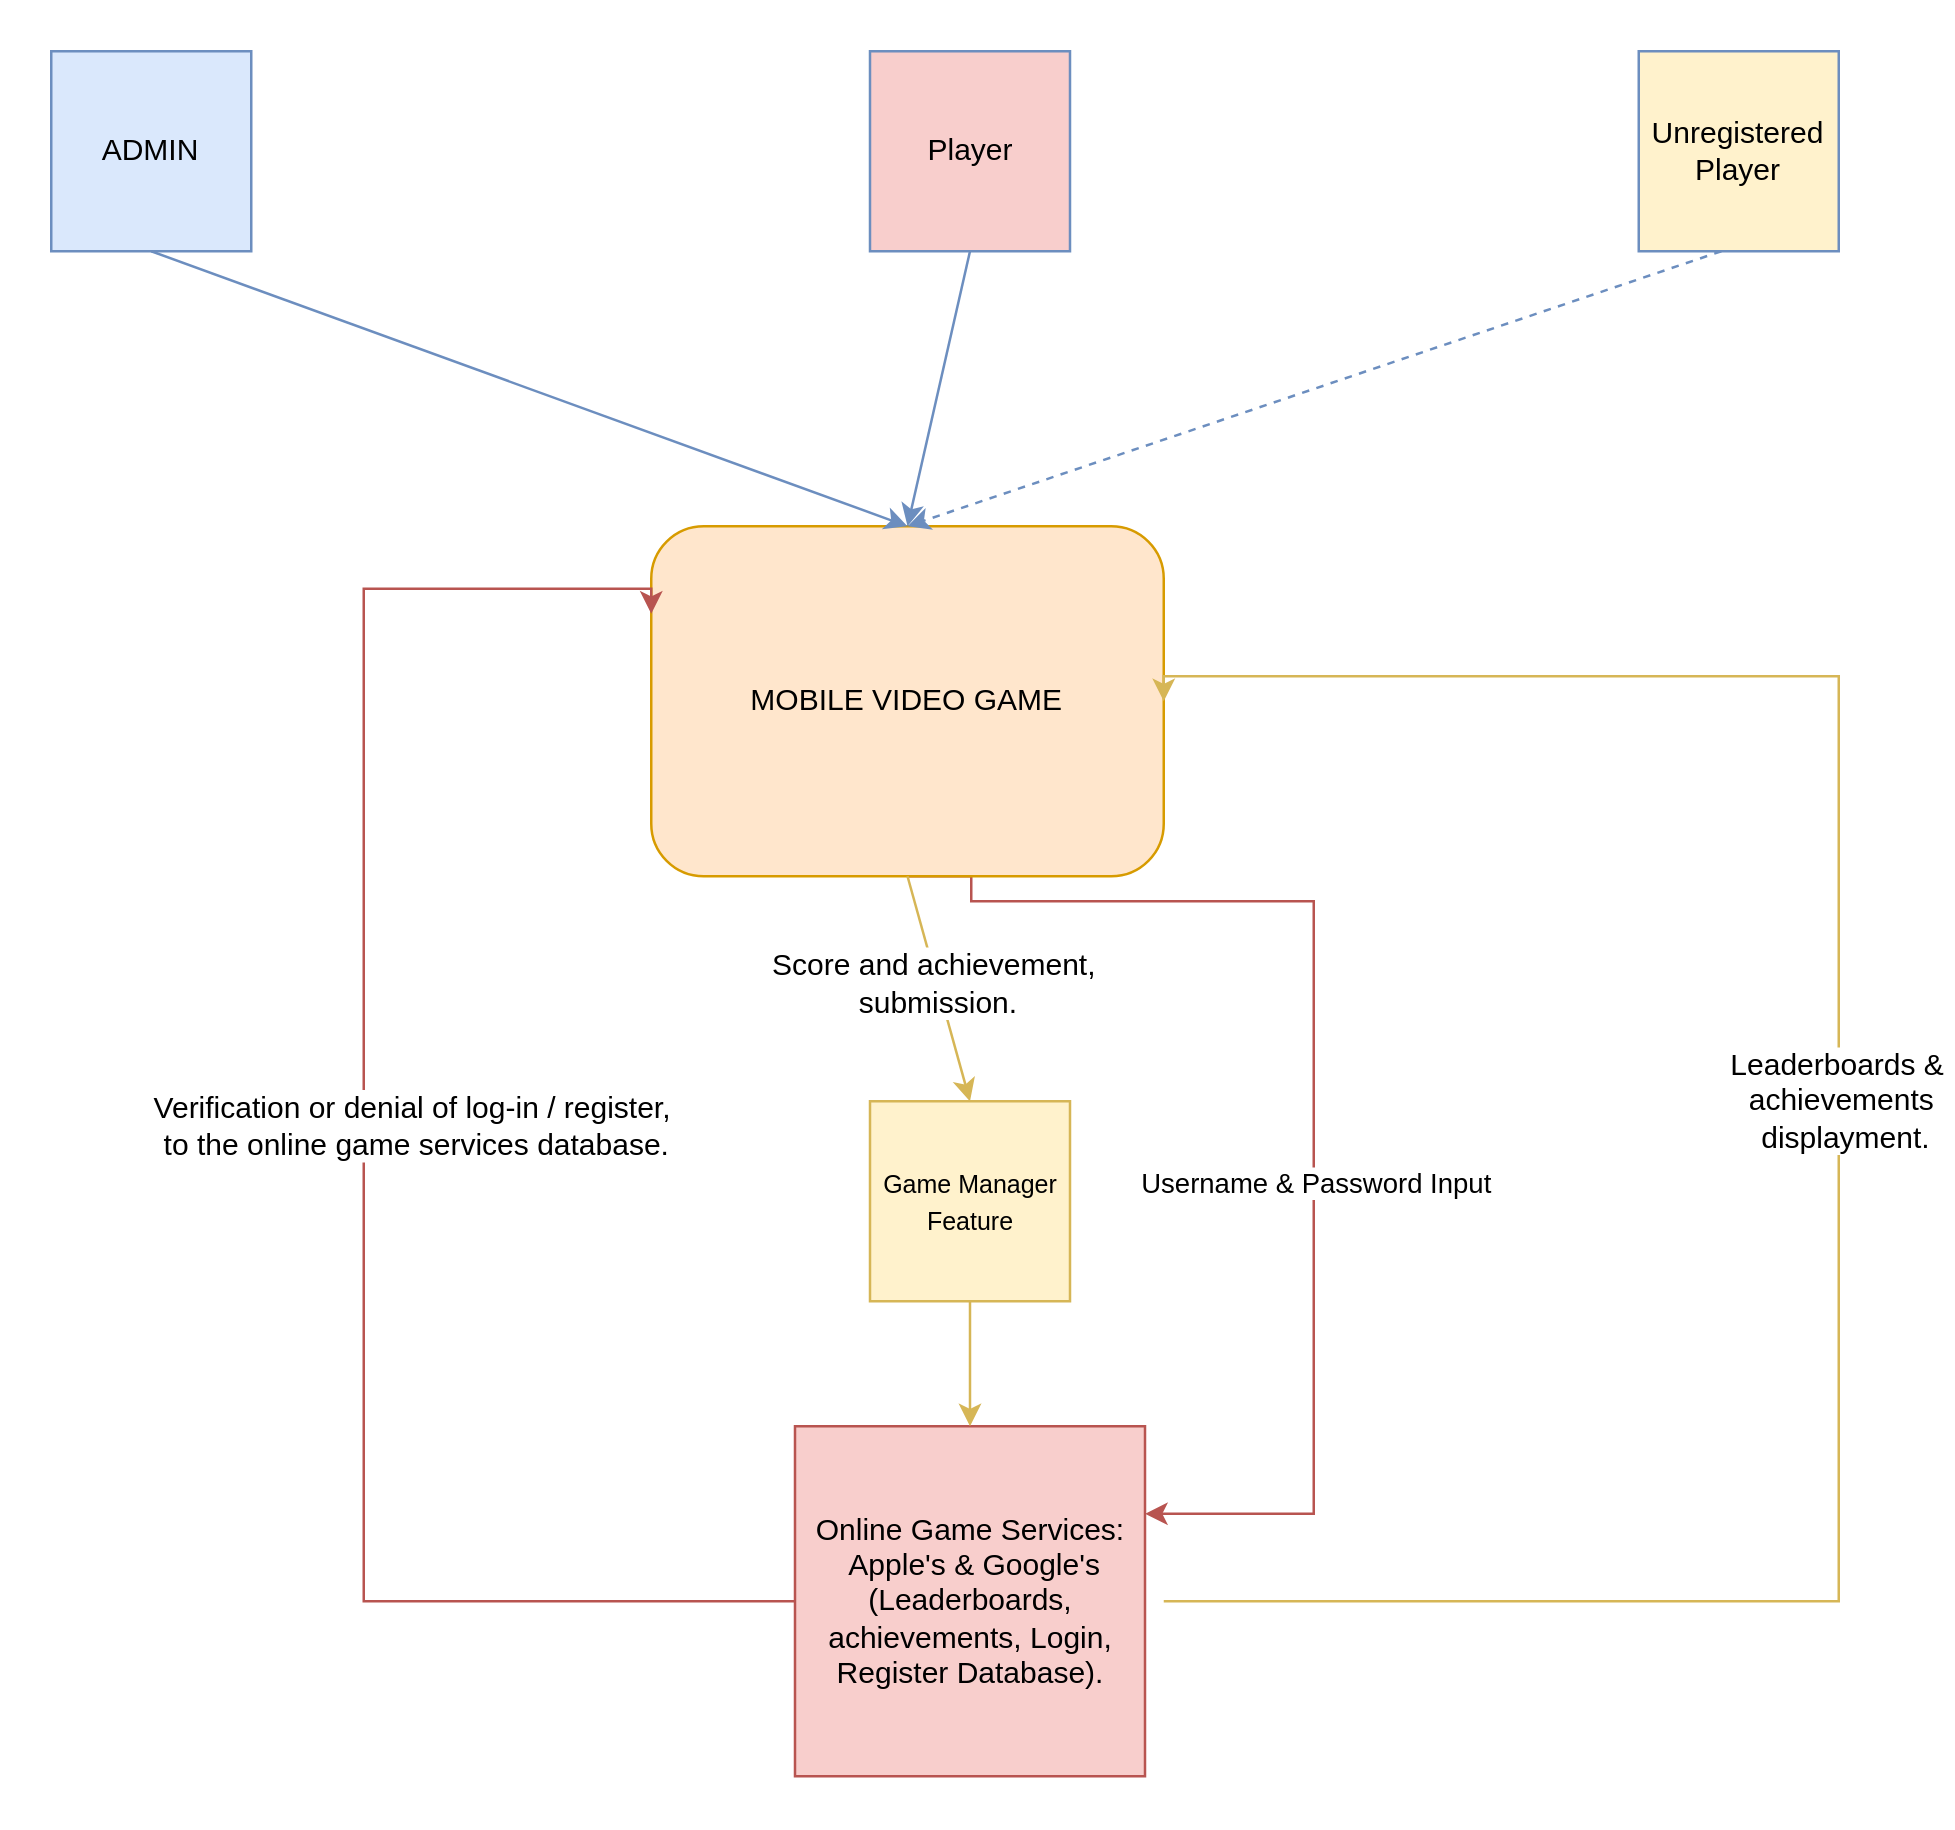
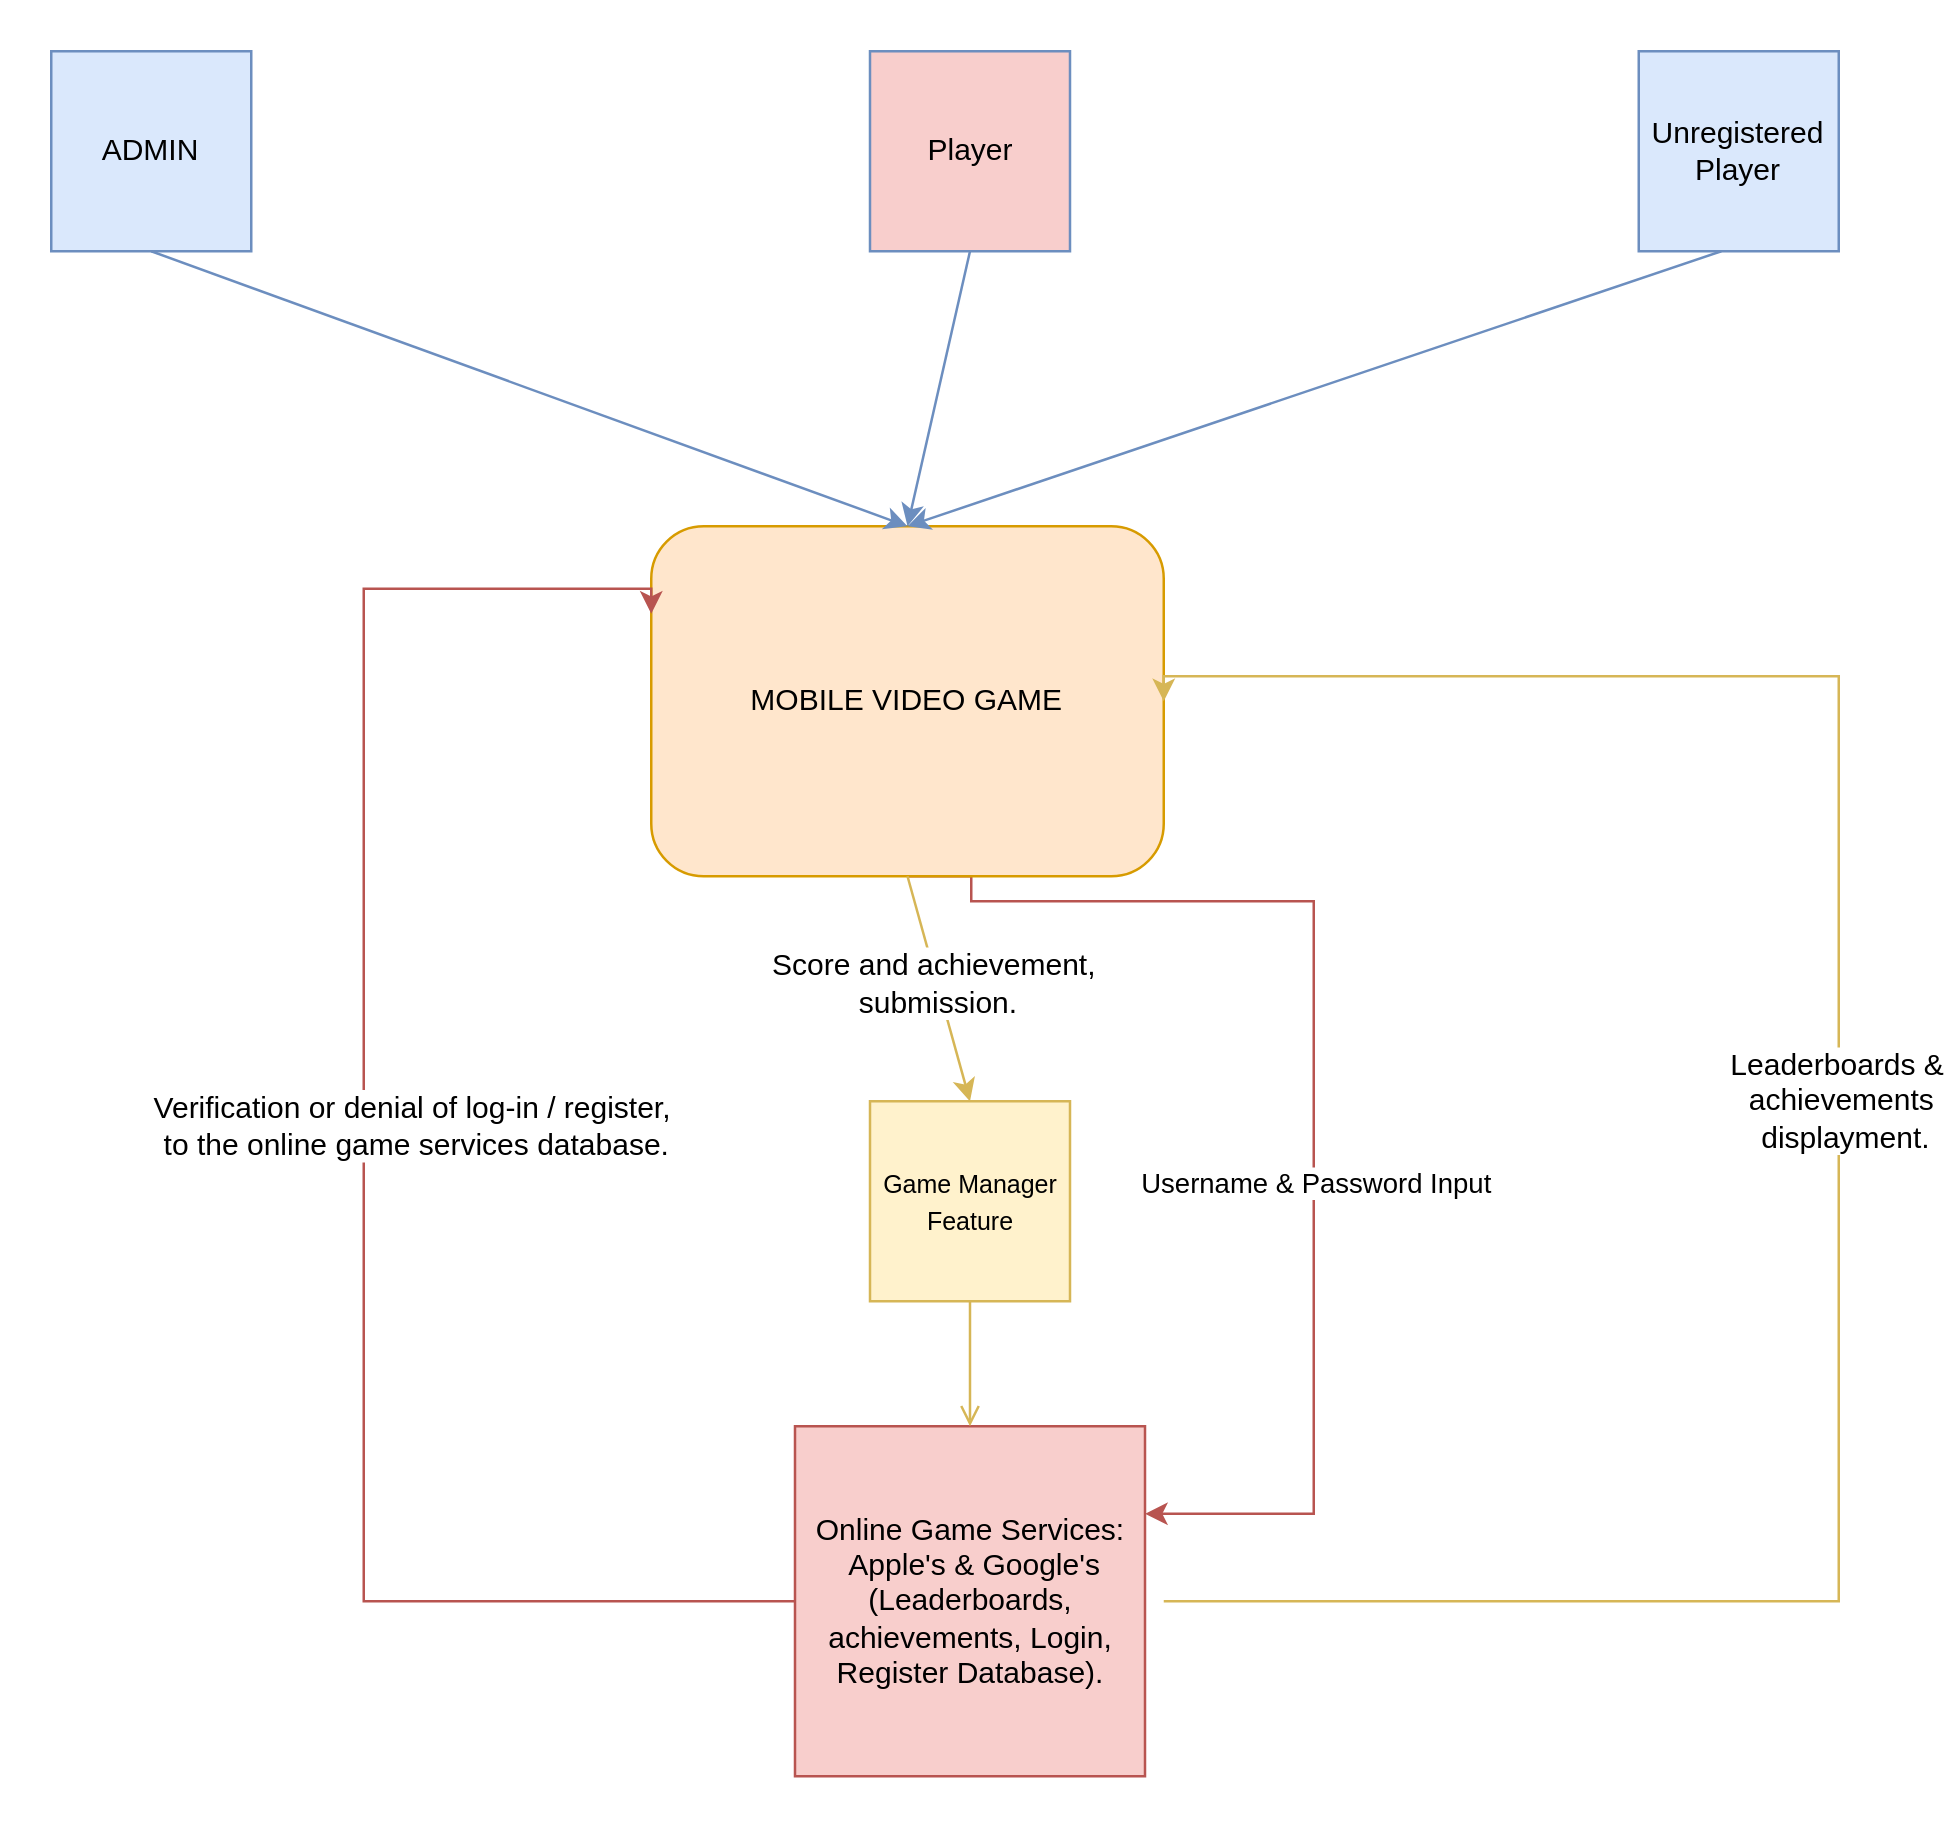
(1739, 151) -> (1739, 151)
(1321, 387) -> (1321, 387)
(970, 1408) -> (970, 1412)
